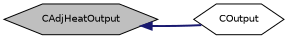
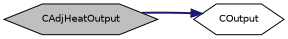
(177, 26) -> (167, 13)
